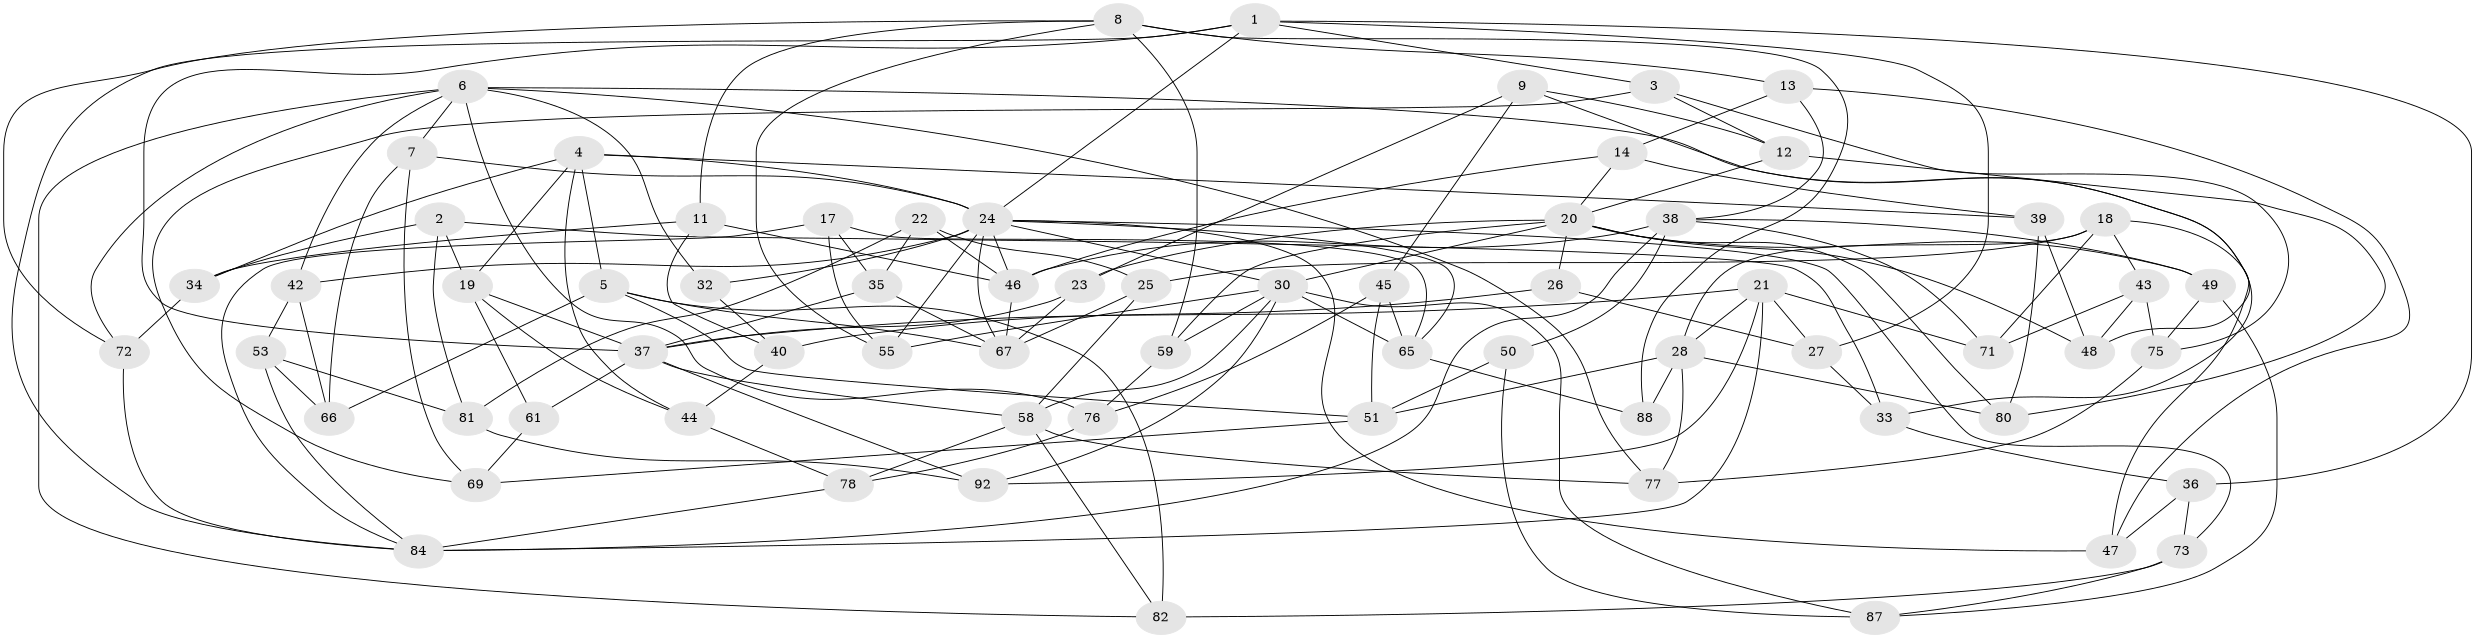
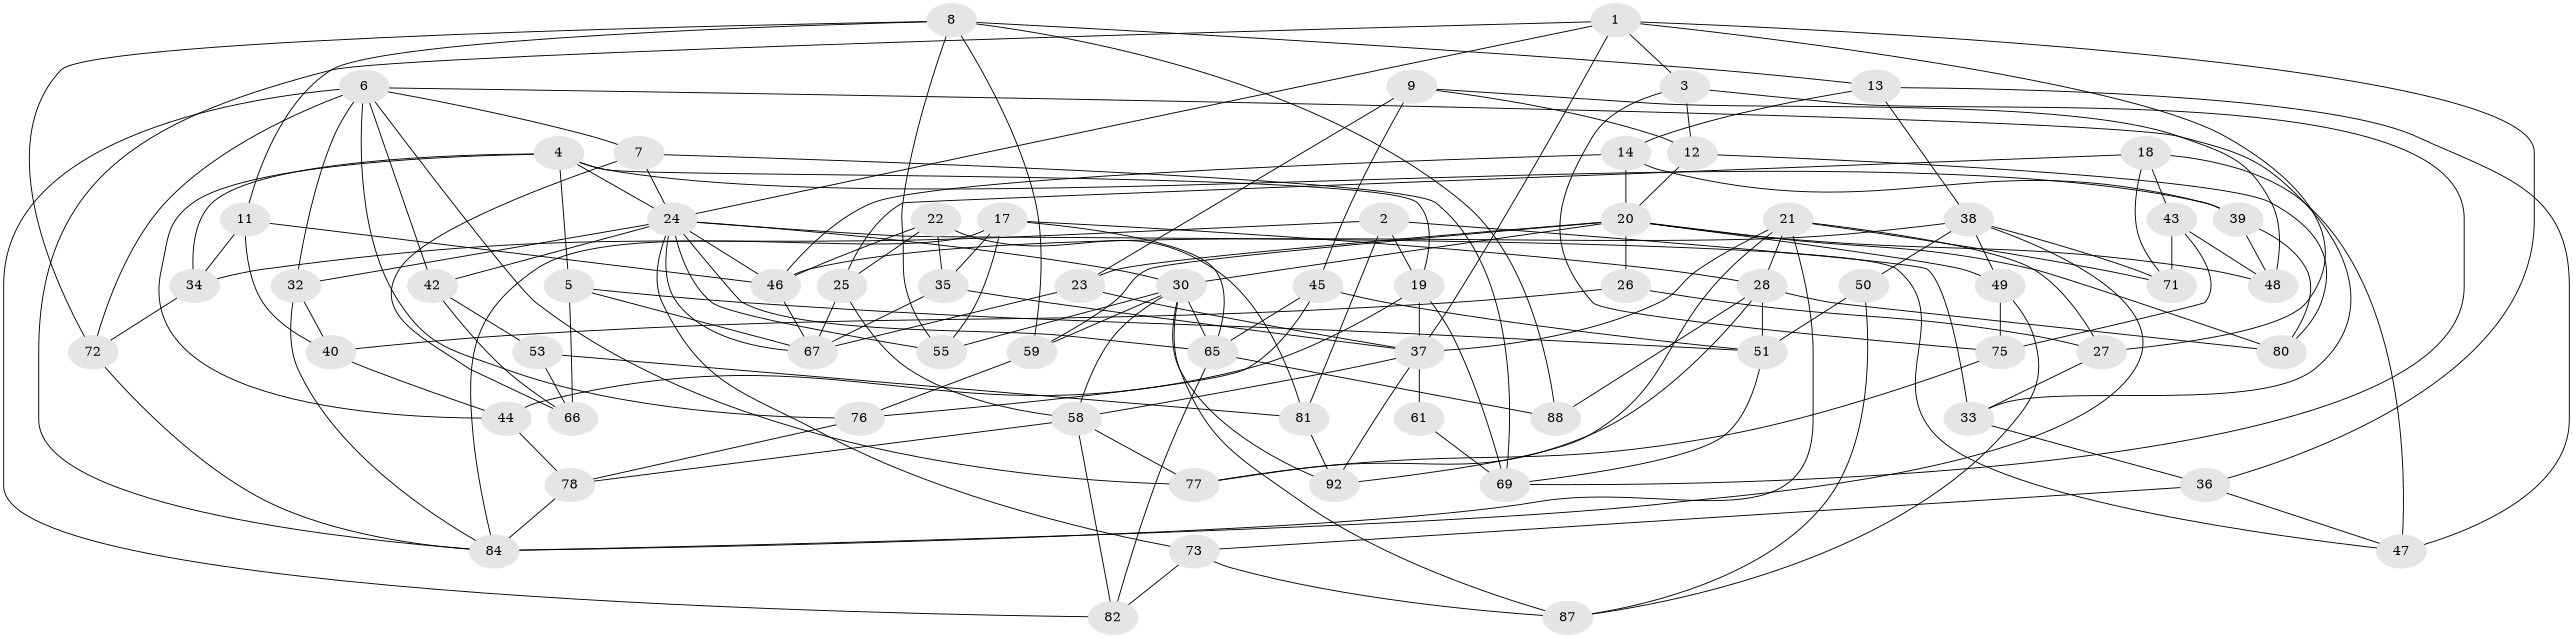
(1866, 246) -> (1490, 253)
(956, 313) -> (1158, 477)
(501, 352) -> (1473, 382)
(320, 465) -> (350, 444)
